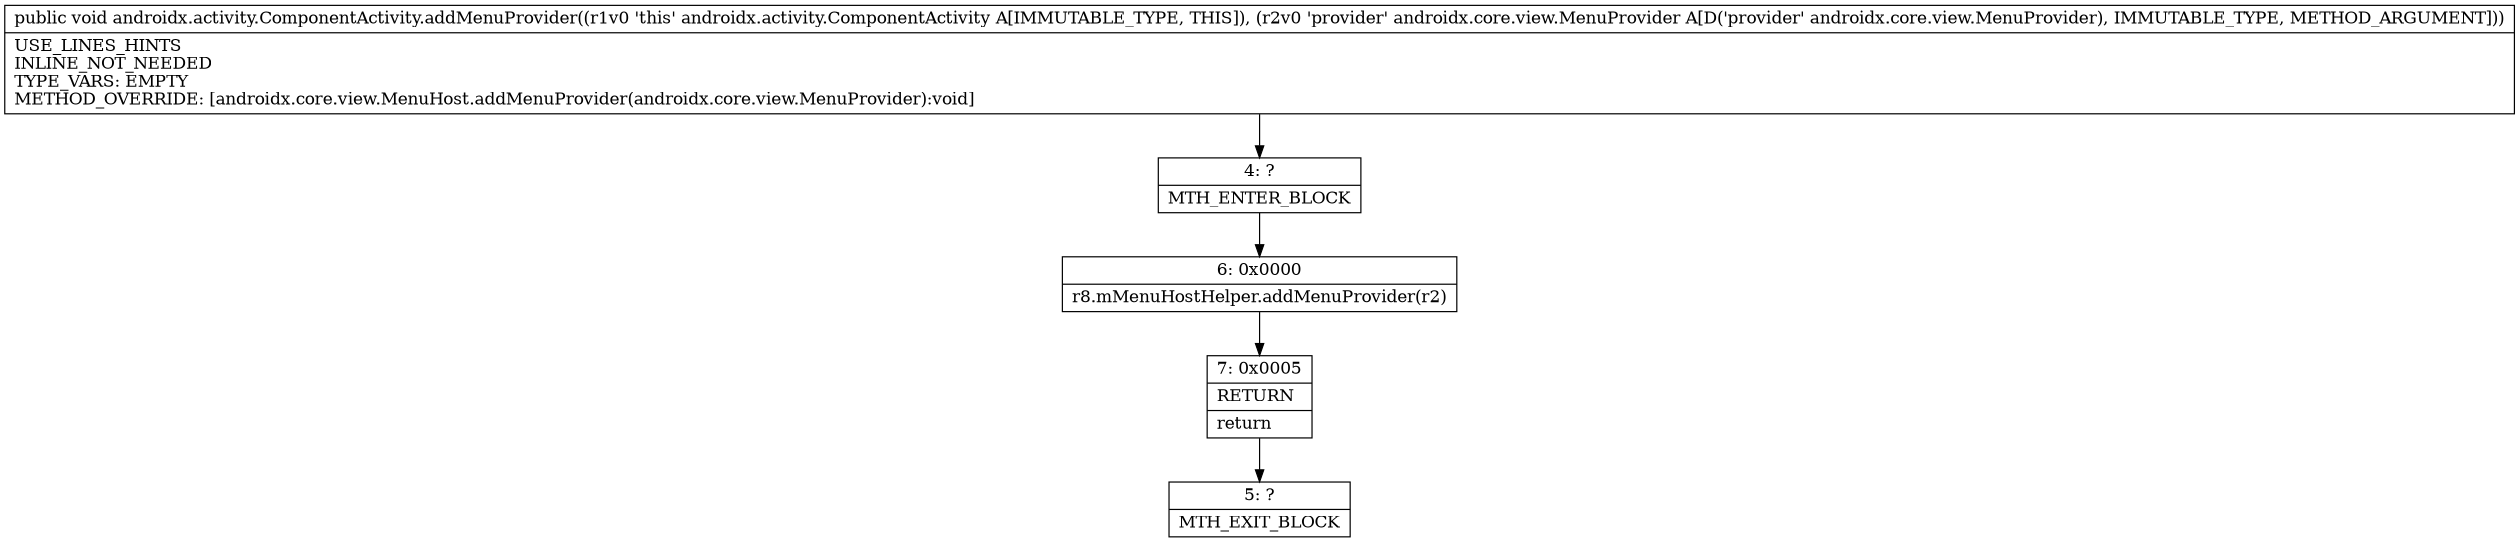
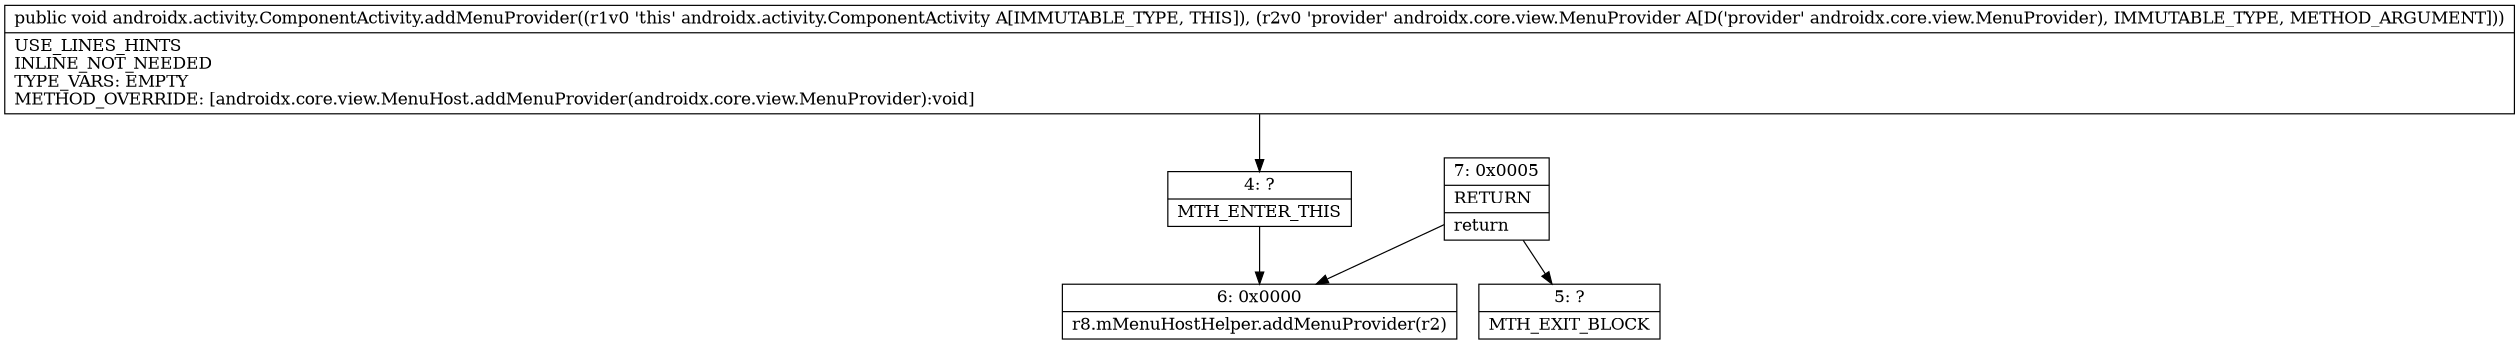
(1260, 198) -> (1260, 212)
(1260, 328) -> (1386, 252)
